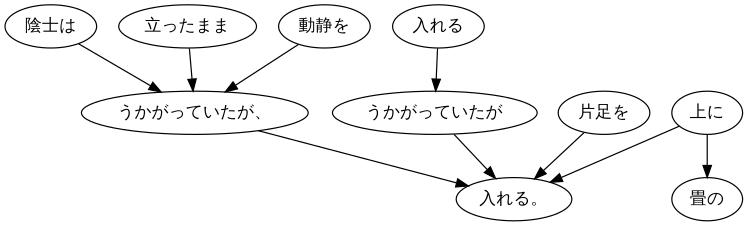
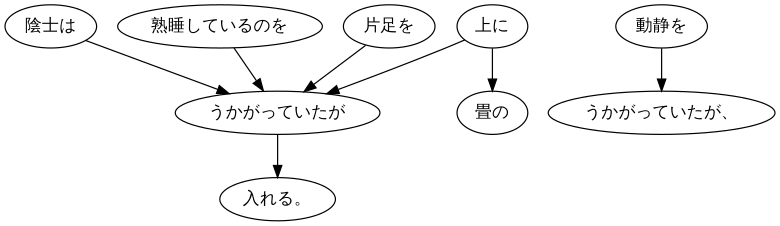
(188, 26) -> none
(438, 26) -> (220, 26)
(115, 65) -> (152, 65)
(564, 152) -> (340, 65)
(620, 152) -> (402, 65)
(357, 157) -> none
